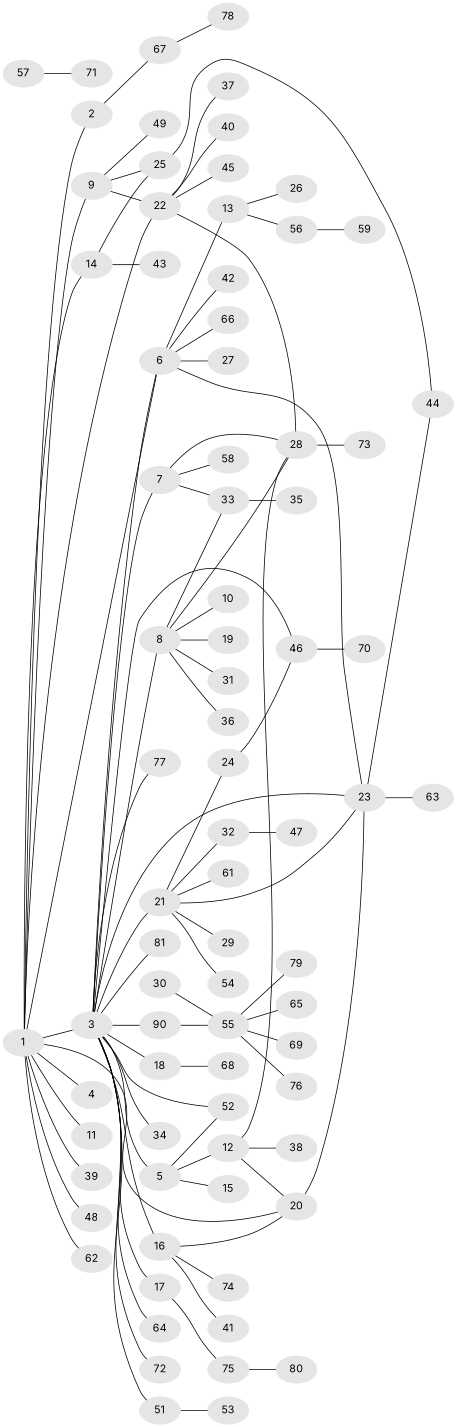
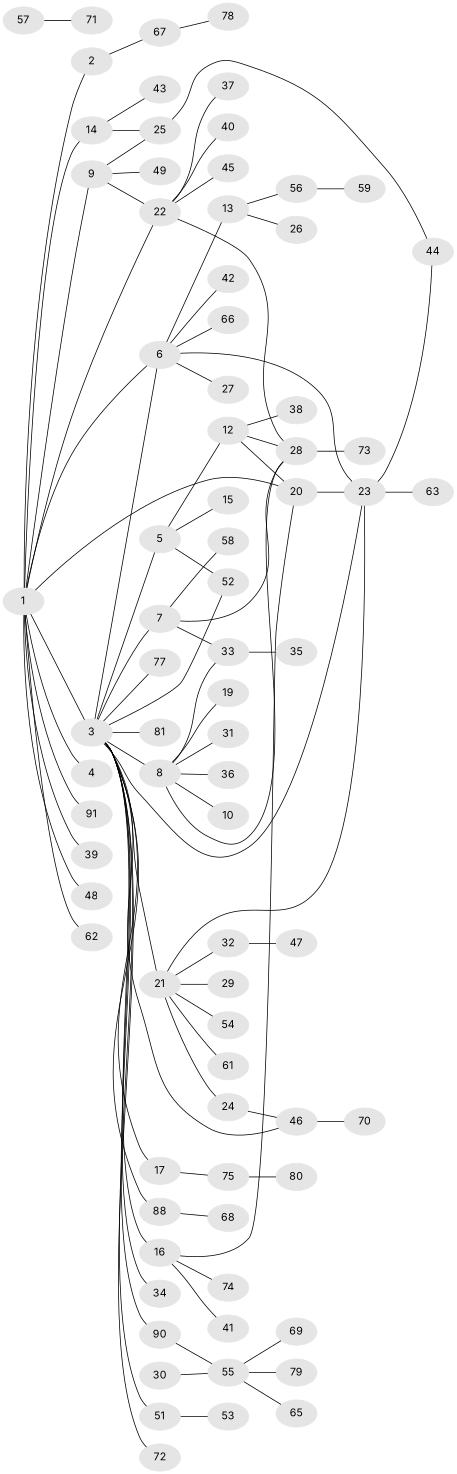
(160, 1066) -> (160, 1212)
(297, 1087) -> none
(92, 1136) -> (92, 814)
(160, 1329) -> none
